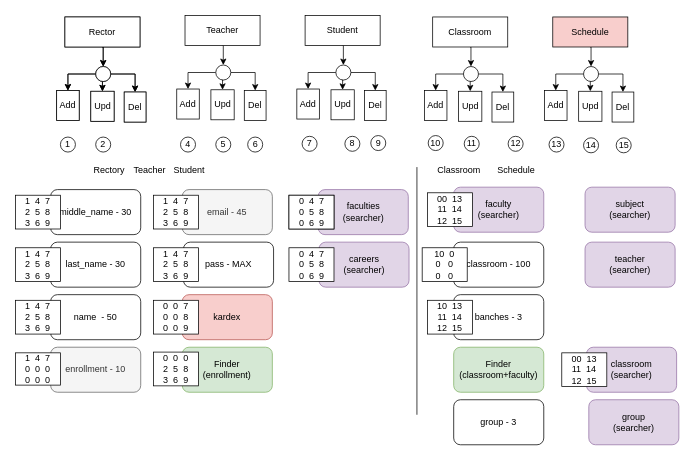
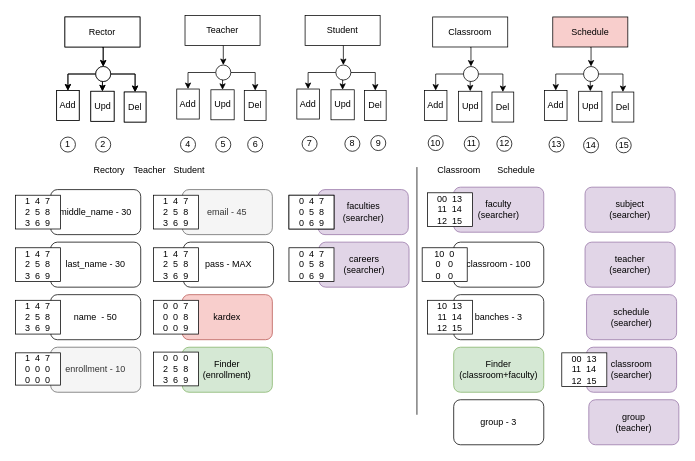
(515, 144) -> (504, 144)
none -> (631, 317)
(633, 422) -> (633, 422)
